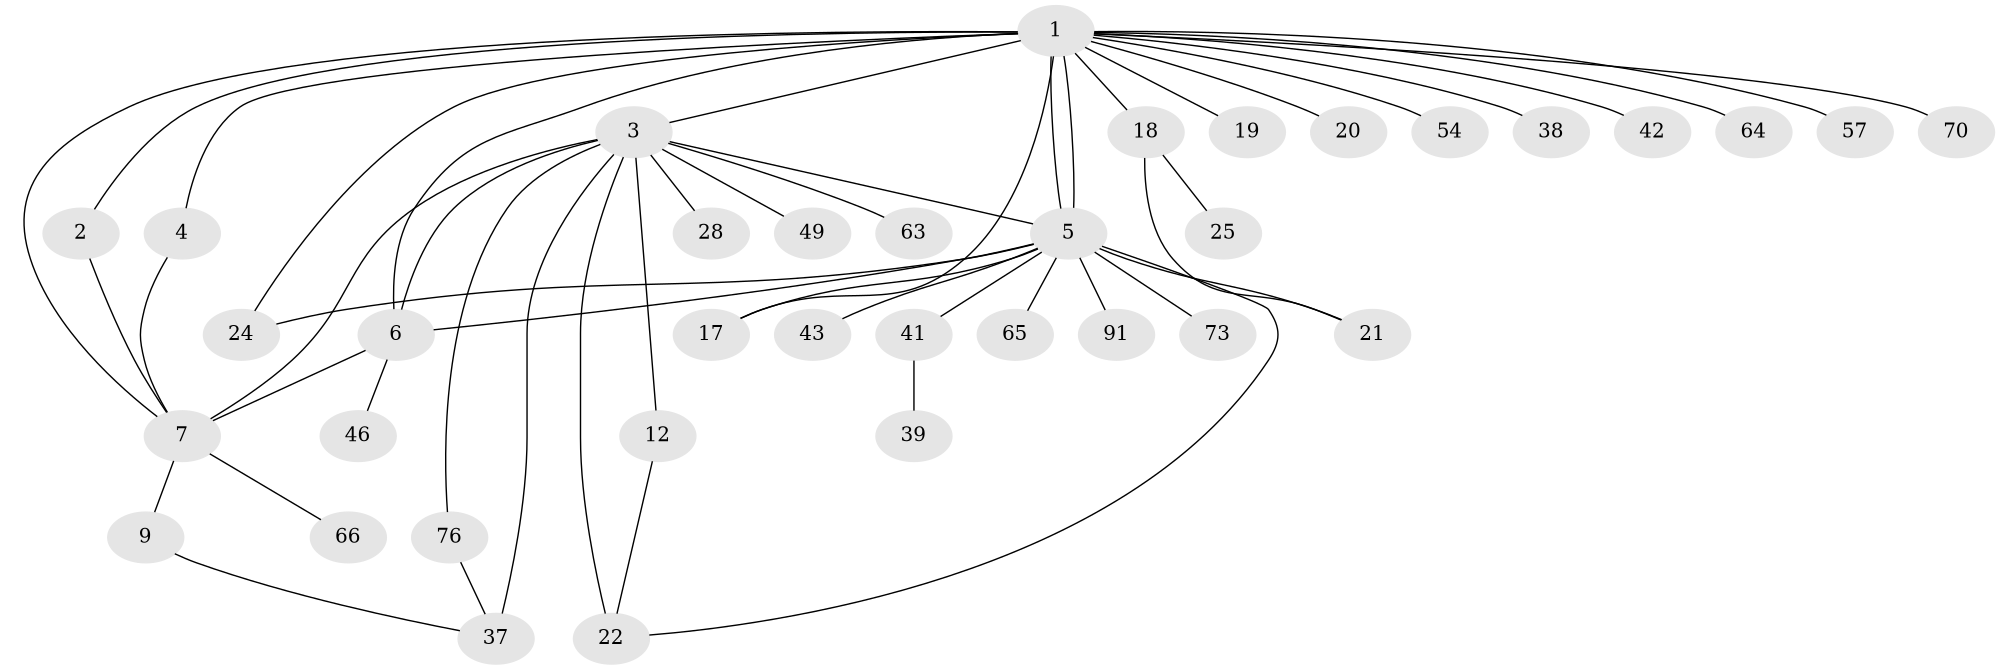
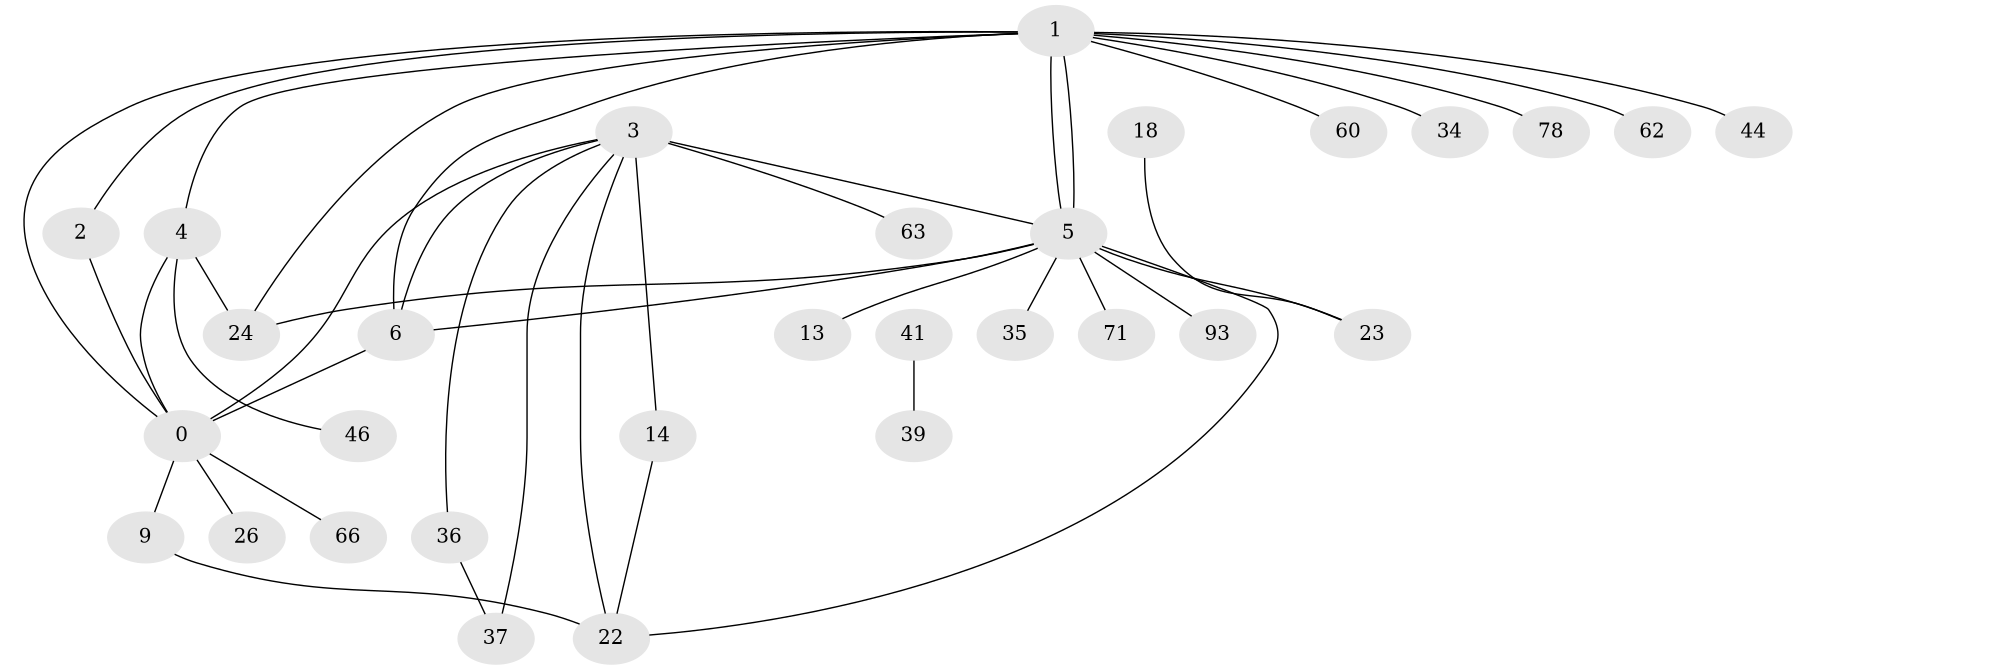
(845, 82) -> none
(1101, 82) -> none
(1247, 132) -> none
(1349, 132) -> (1349, 132)
(1450, 132) -> (1450, 132)
(1551, 132) -> (1551, 132)
(1653, 132) -> (1653, 132)
(1754, 132) -> (1754, 132)
(1855, 132) -> none
(1956, 132) -> none
(711, 234) -> none
(813, 234) -> none
(1223, 234) -> none
none -> (212, 284)
(991, 284) -> none
(711, 335) -> none
(813, 335) -> (813, 335)
(1015, 335) -> (1015, 335)
(1117, 335) -> (1117, 335)
(1218, 335) -> (1218, 335)
(1373, 335) -> (1373, 335)
(377, 385) -> (206, 378)
(182, 436) -> (182, 436)
(658, 436) -> (658, 436)
none -> (247, 537)
(450, 537) -> (450, 537)
(316, 598) -> (377, 591)
